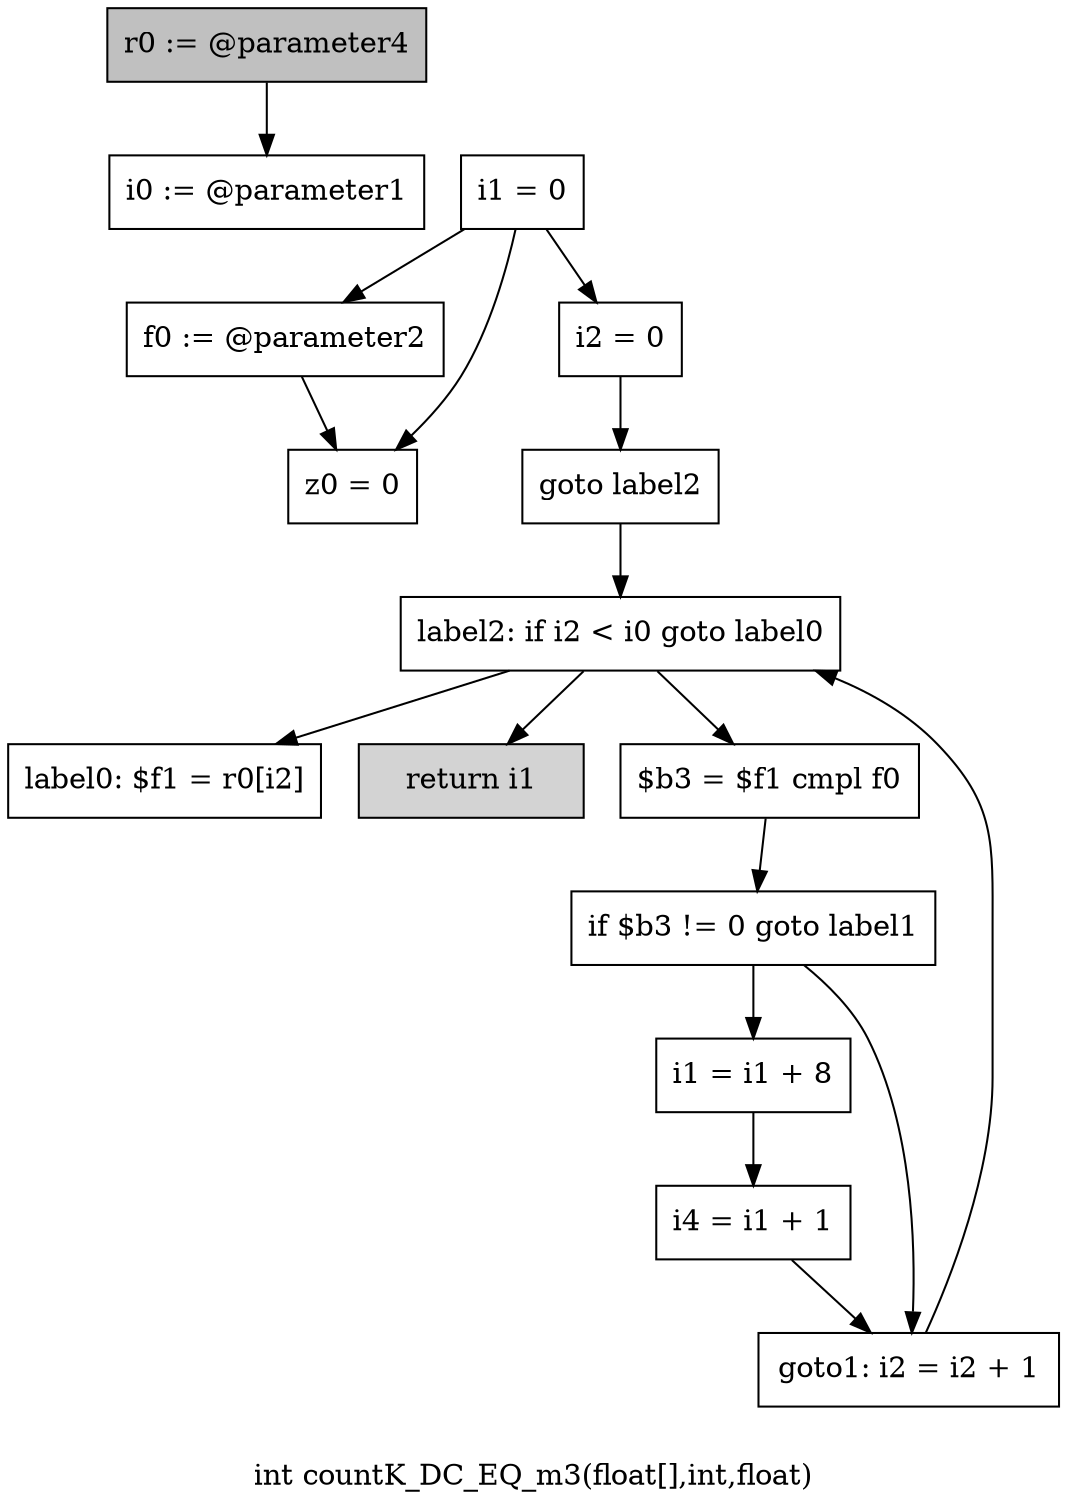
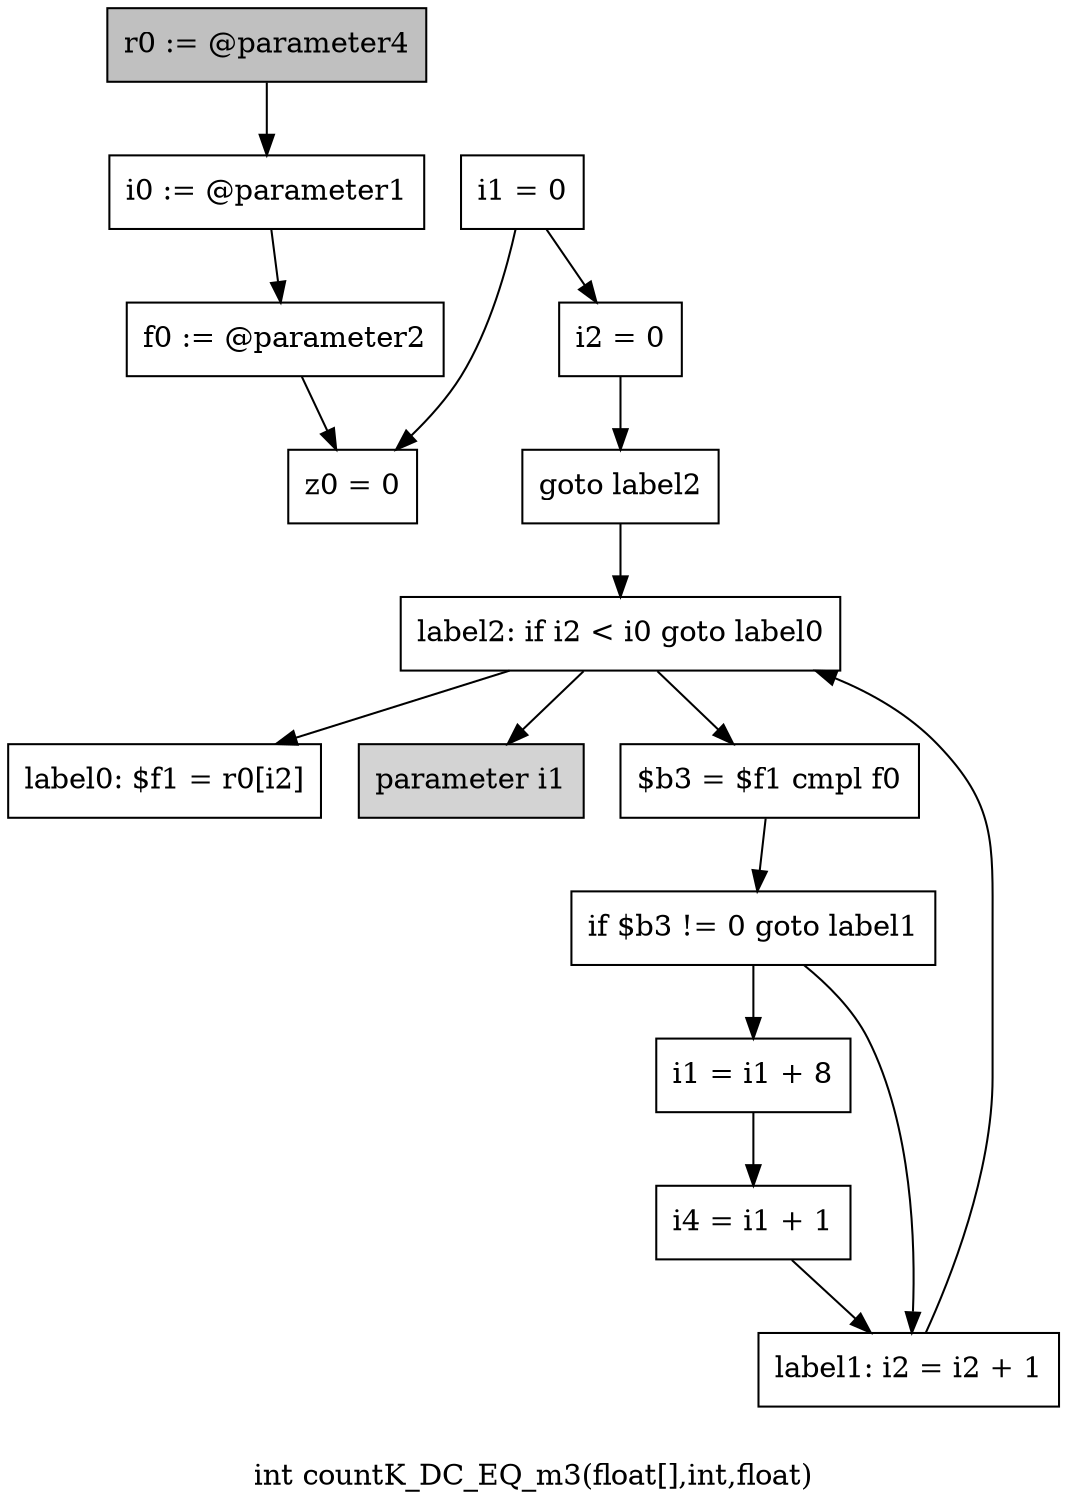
(413, 260) -> (275, 256)
(471, 781) -> (471, 781)
(909, 1370) -> (909, 1370)
